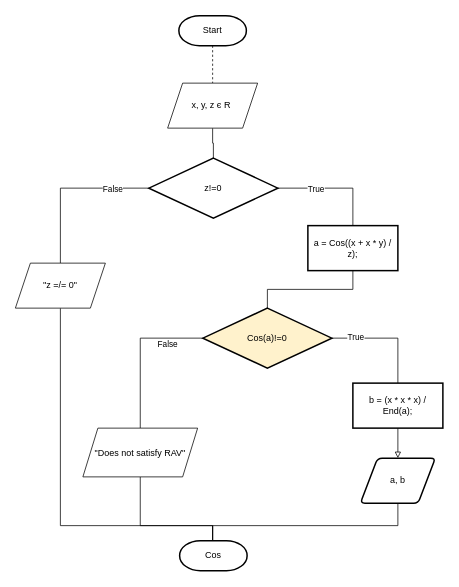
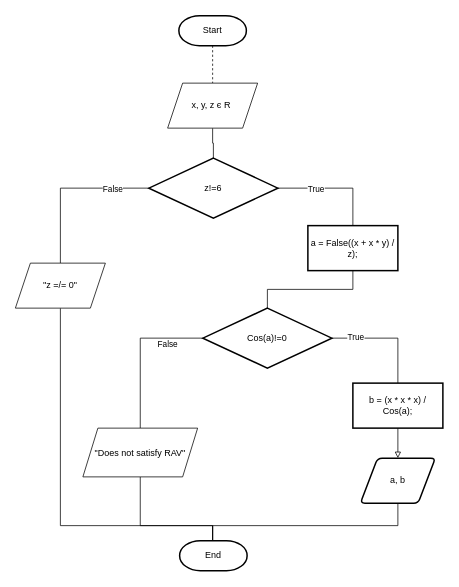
(213, 188) -> (213, 188)
(353, 248) -> (353, 248)
(267, 338) -> (267, 338)
(398, 405) -> (398, 405)
(213, 555) -> (213, 555)
